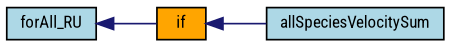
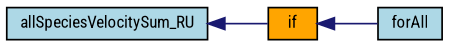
(51, 24) -> (107, 24)
(355, 24) -> (410, 24)
